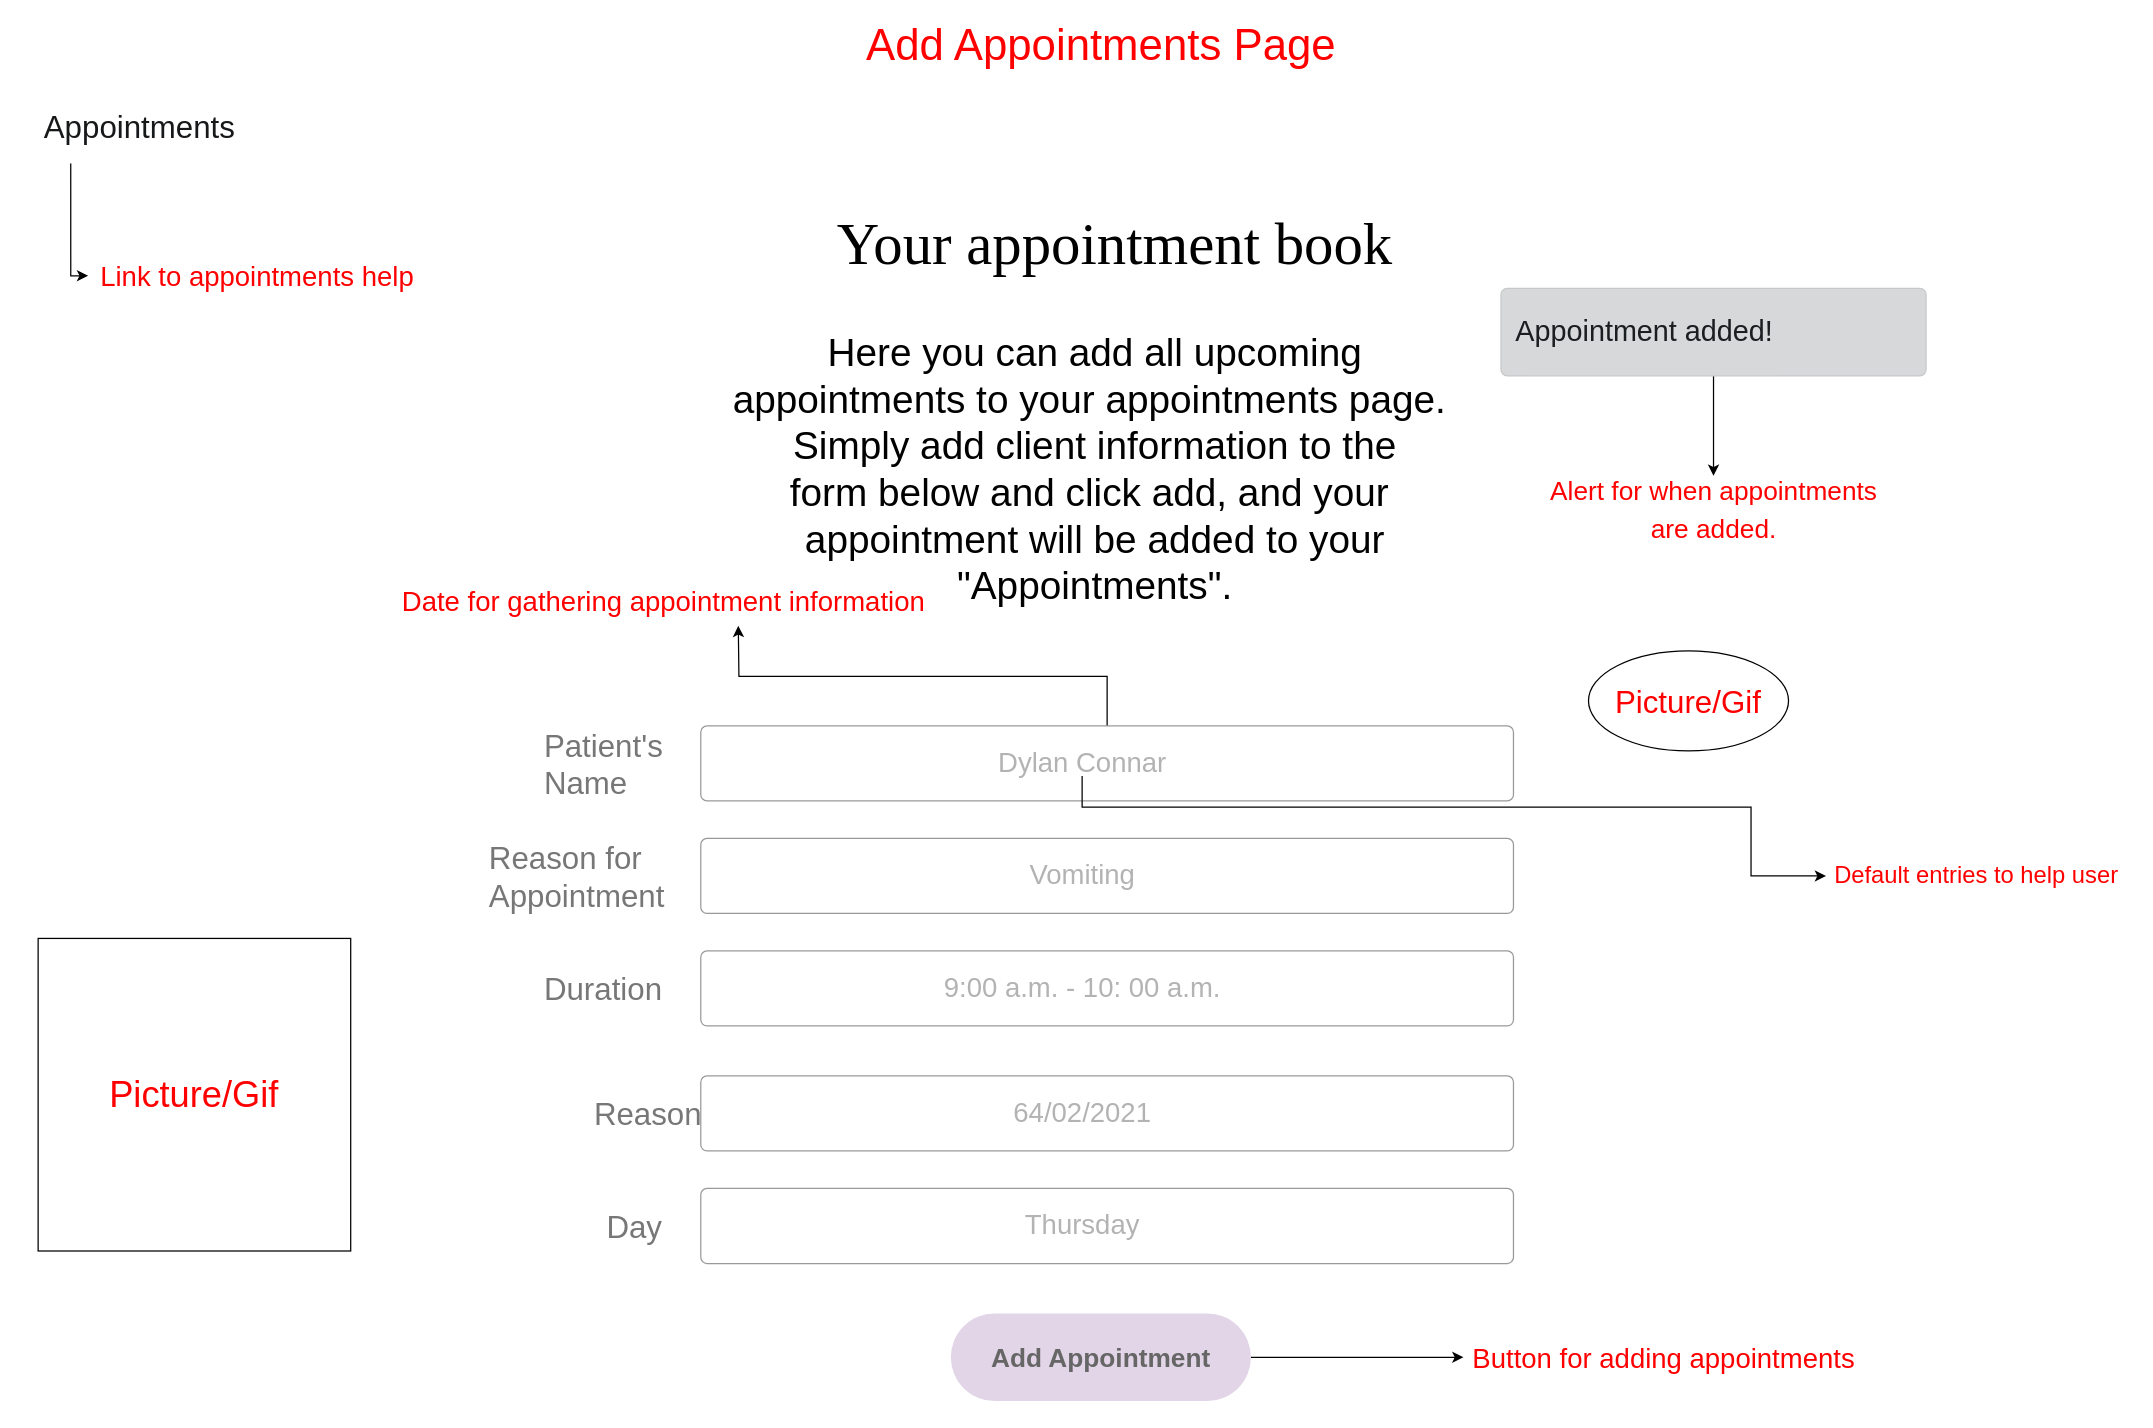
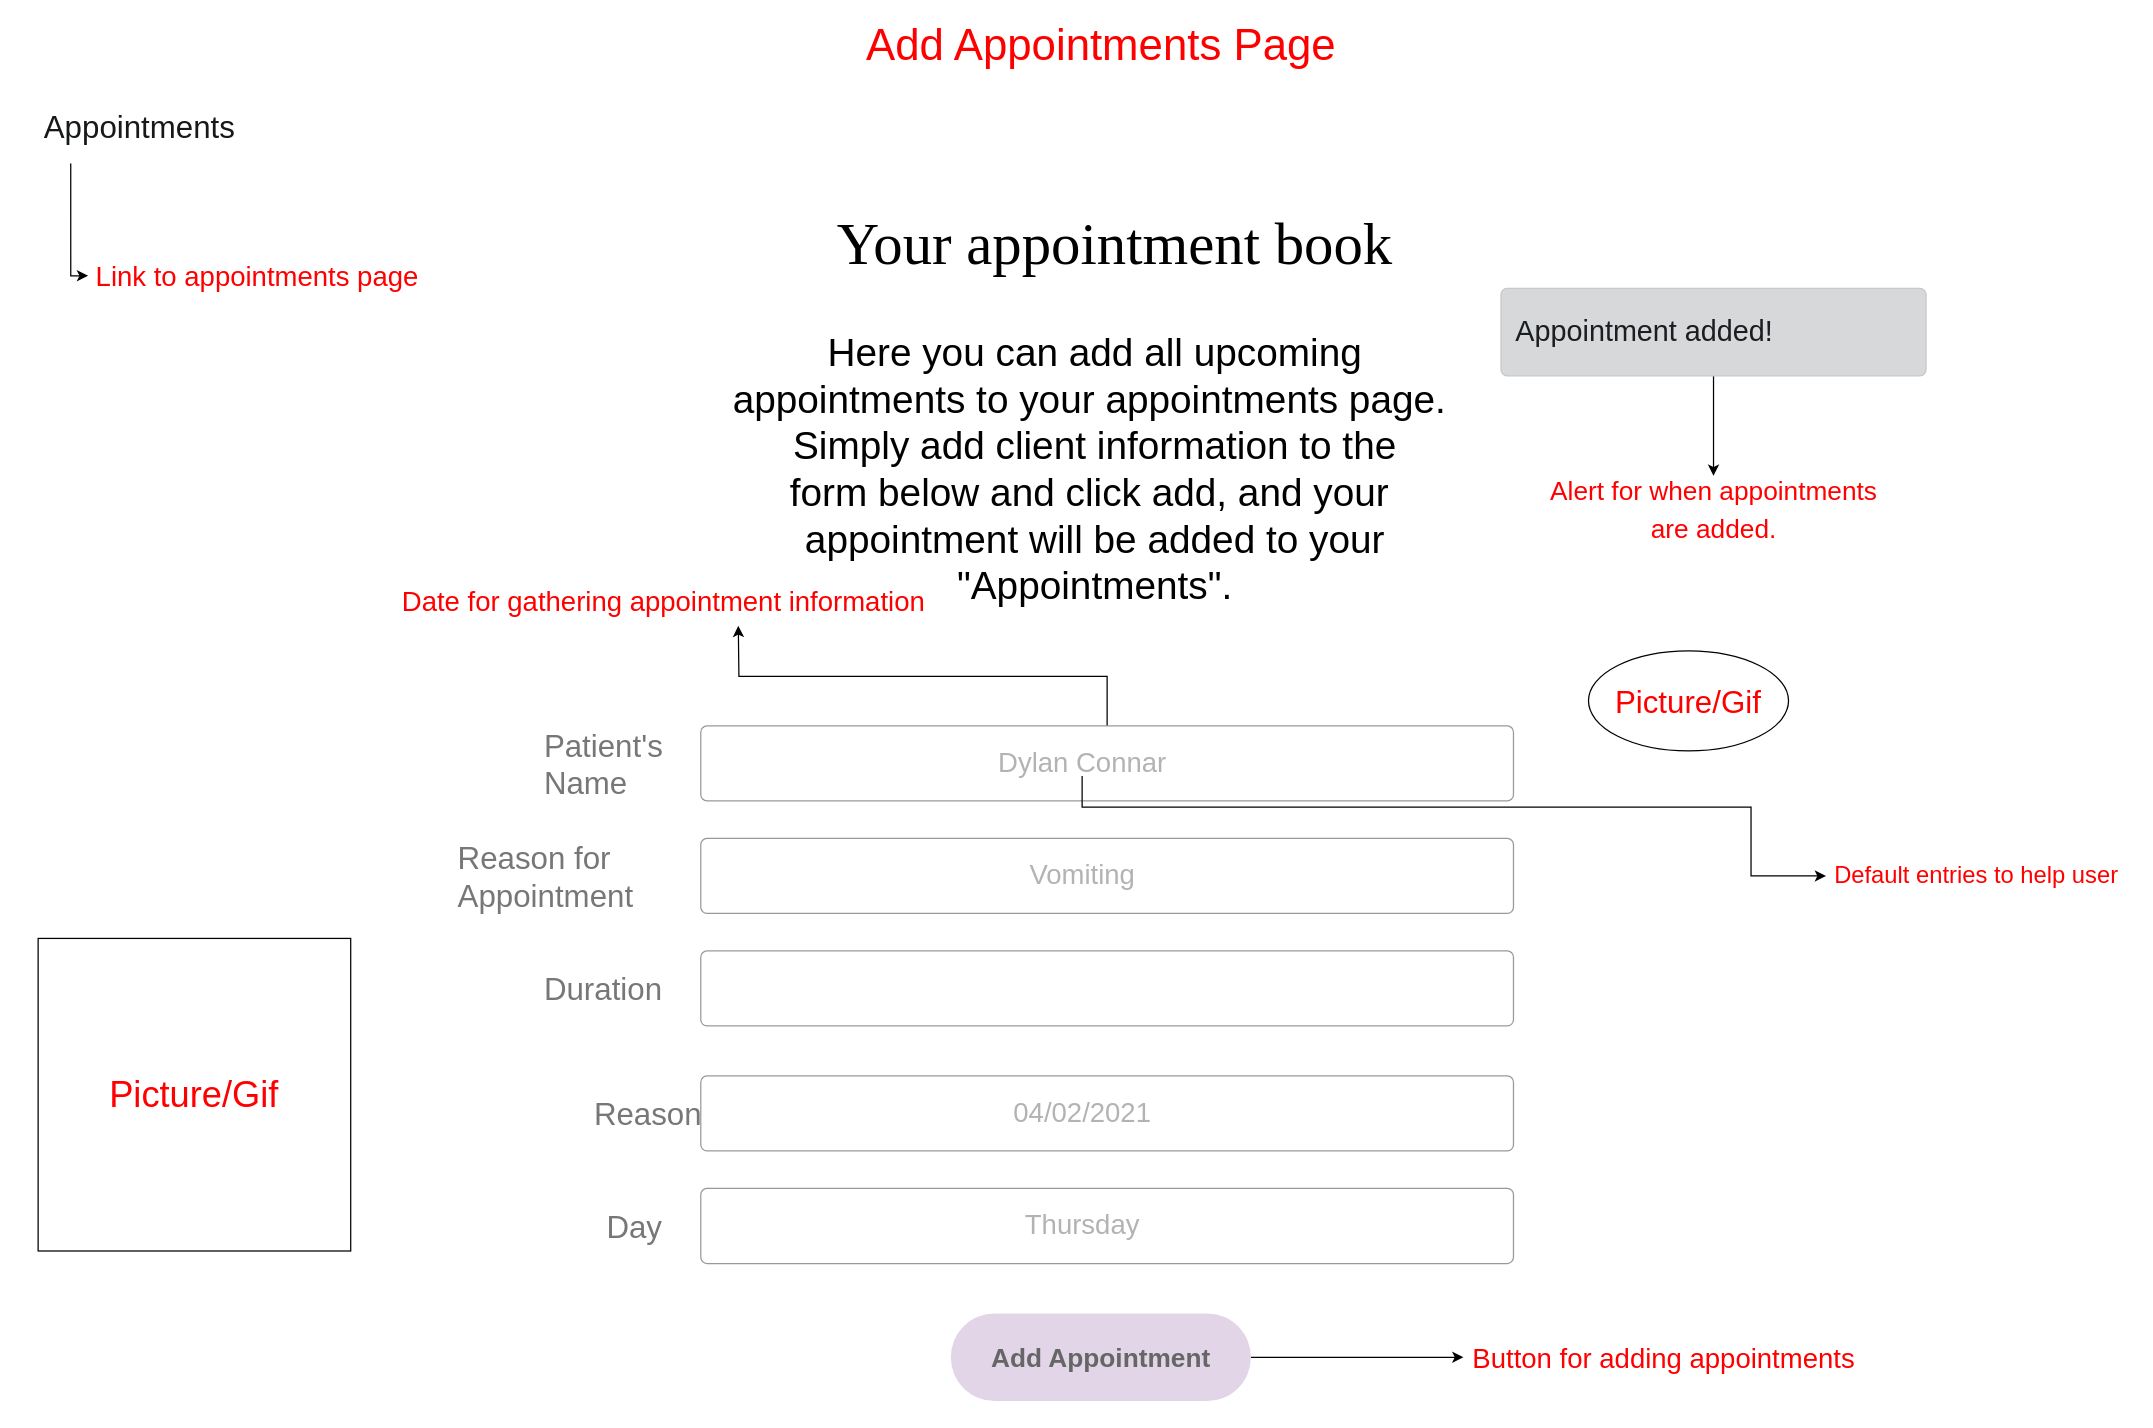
(258, 276) -> (258, 276)
(584, 876) -> (553, 876)
(1082, 988) -> none
(1083, 1113) -> (1083, 1113)
